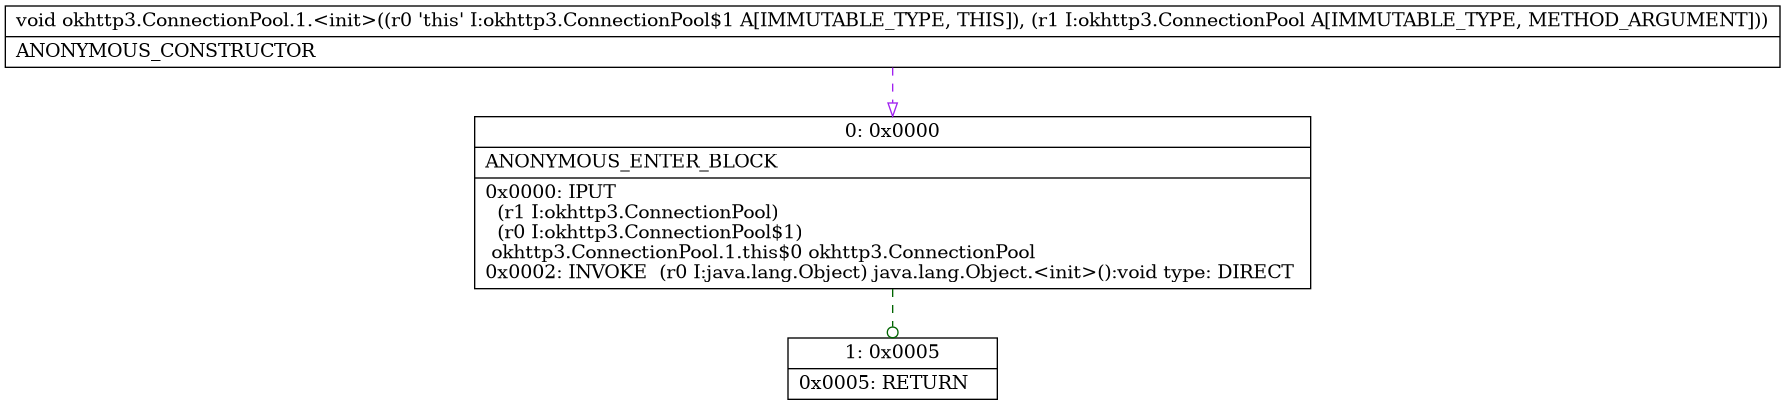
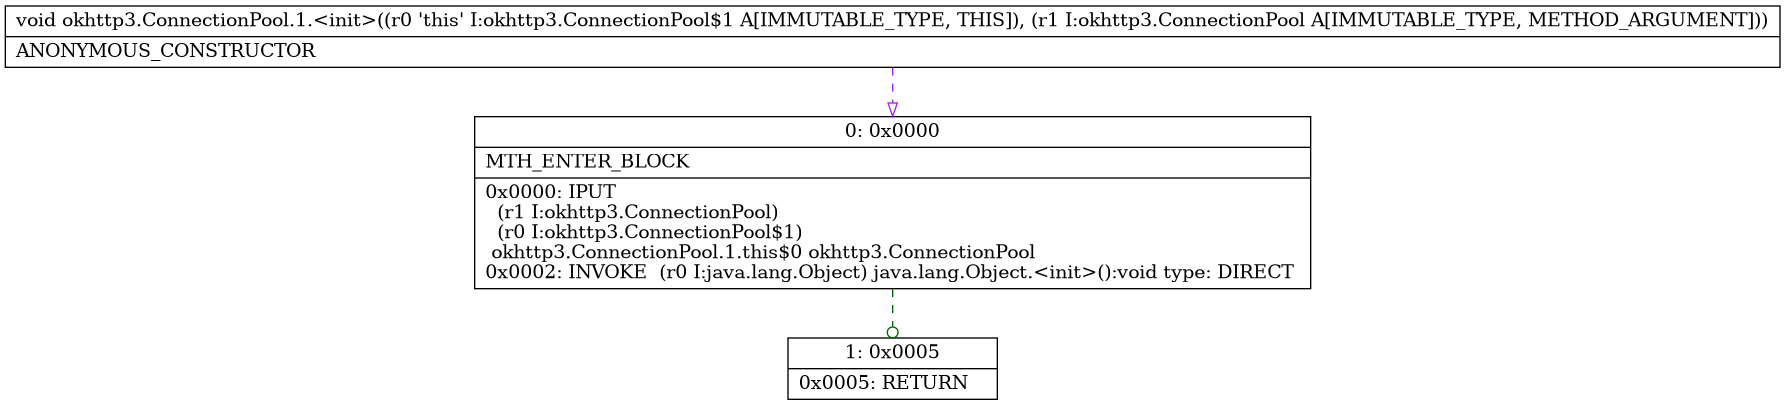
(632, 162) -> (588, 162)
